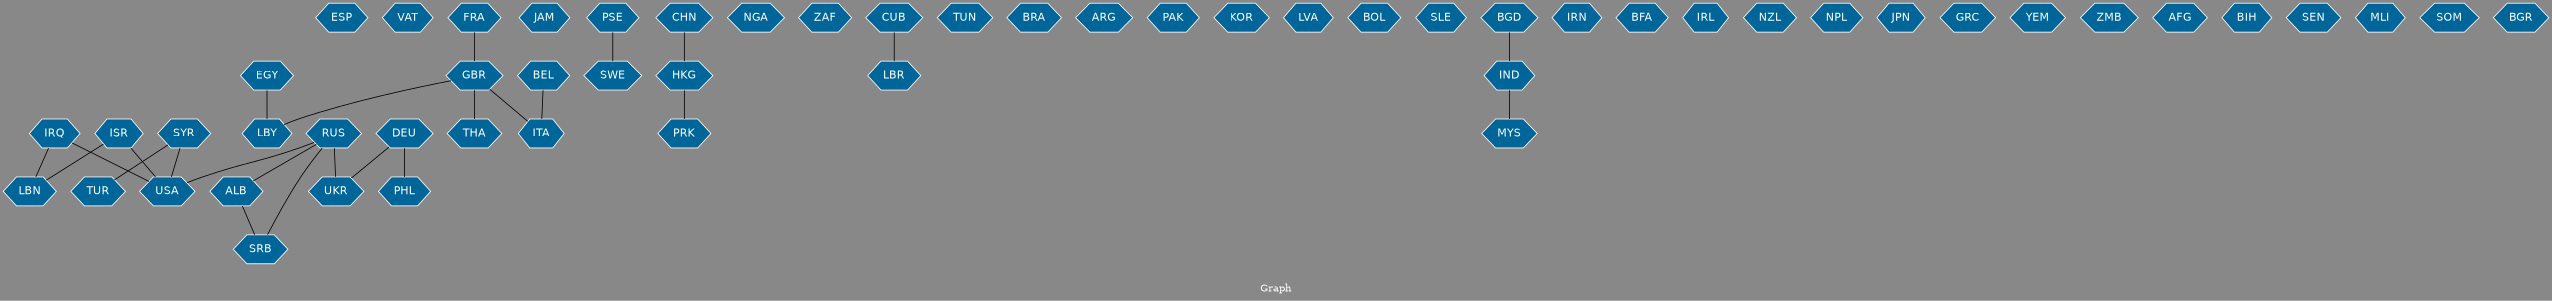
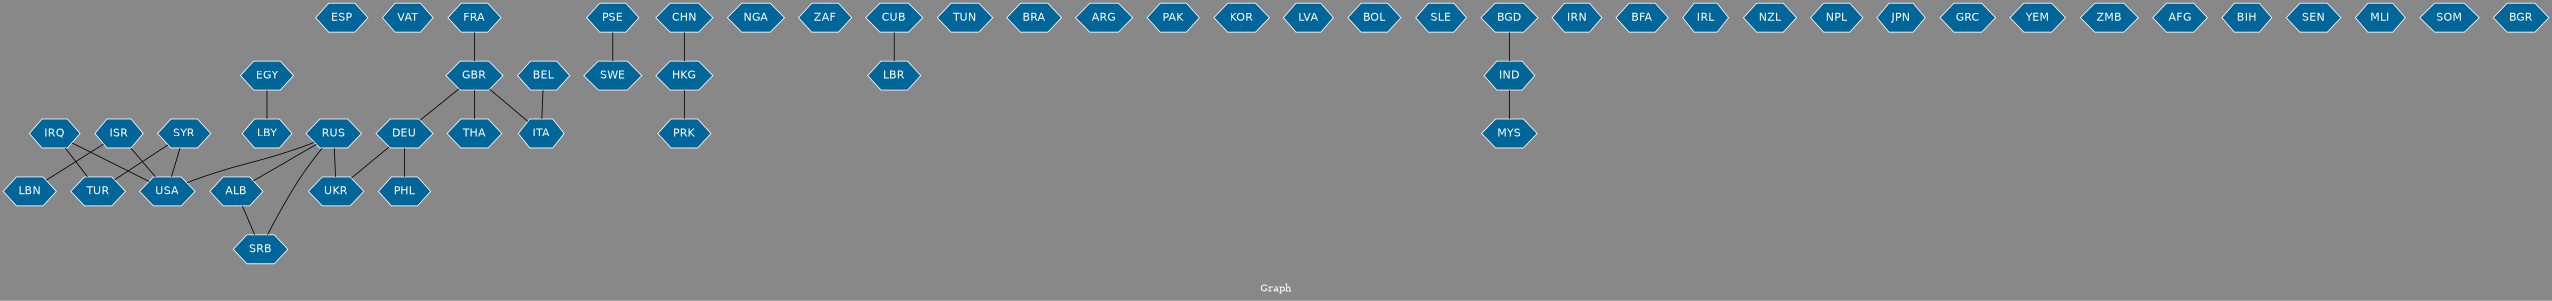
(544, 18) -> none
(367, 99) -> (439, 105)
(42, 163) -> (79, 166)
